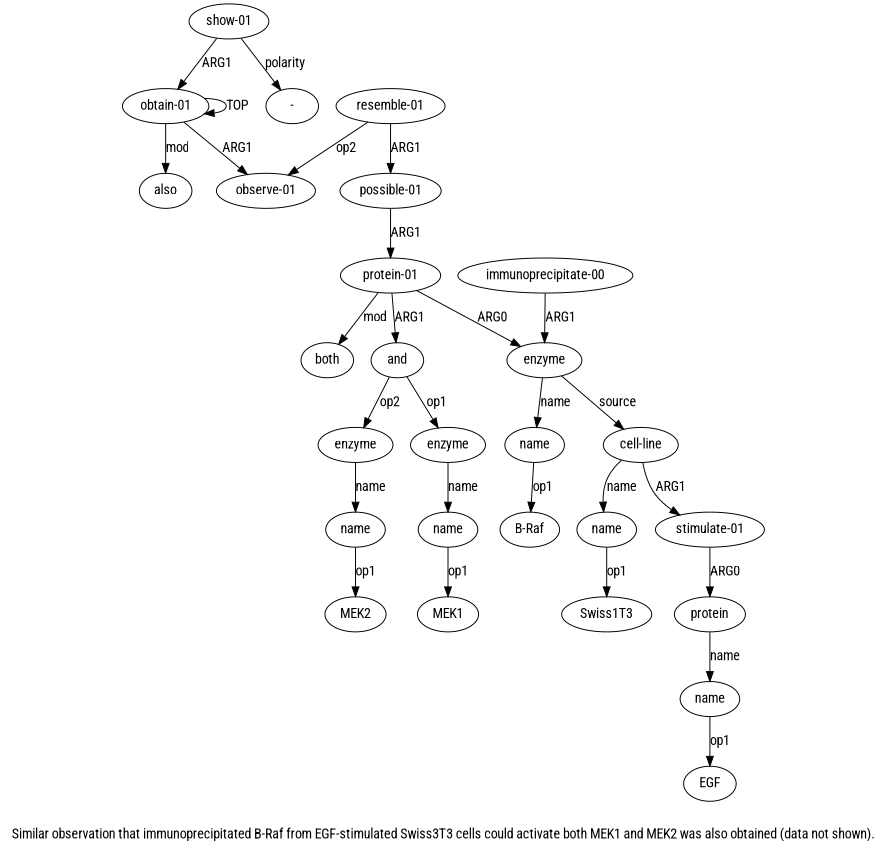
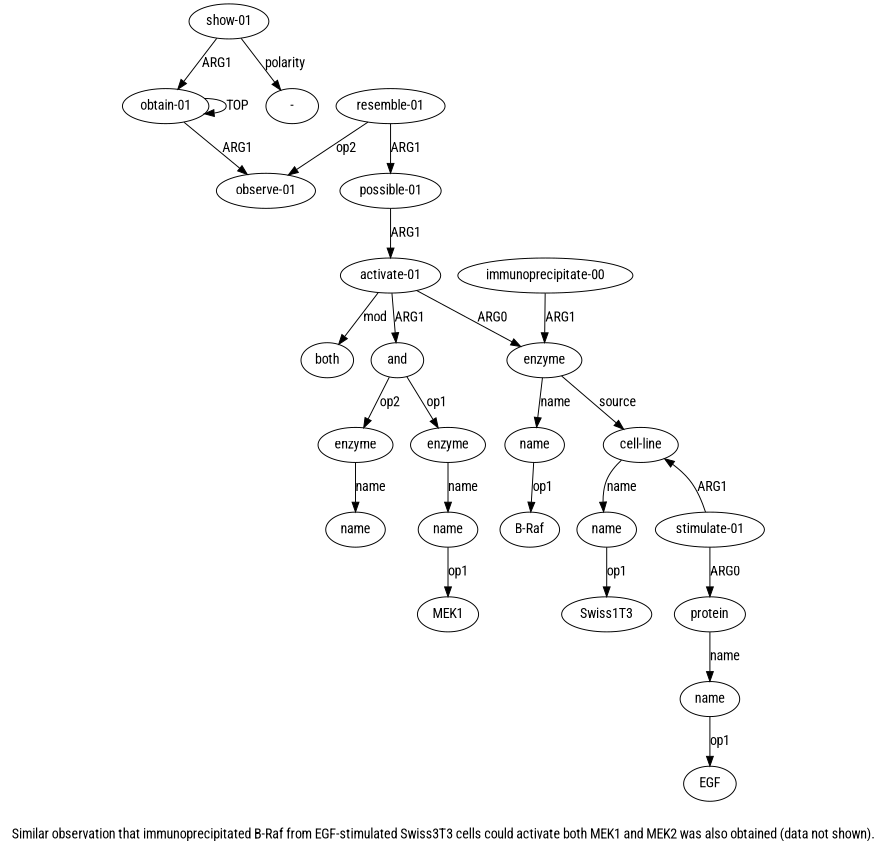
(166, 191) -> none
(391, 276) -> (391, 276)
(652, 489) -> (693, 485)
(356, 614) -> none
